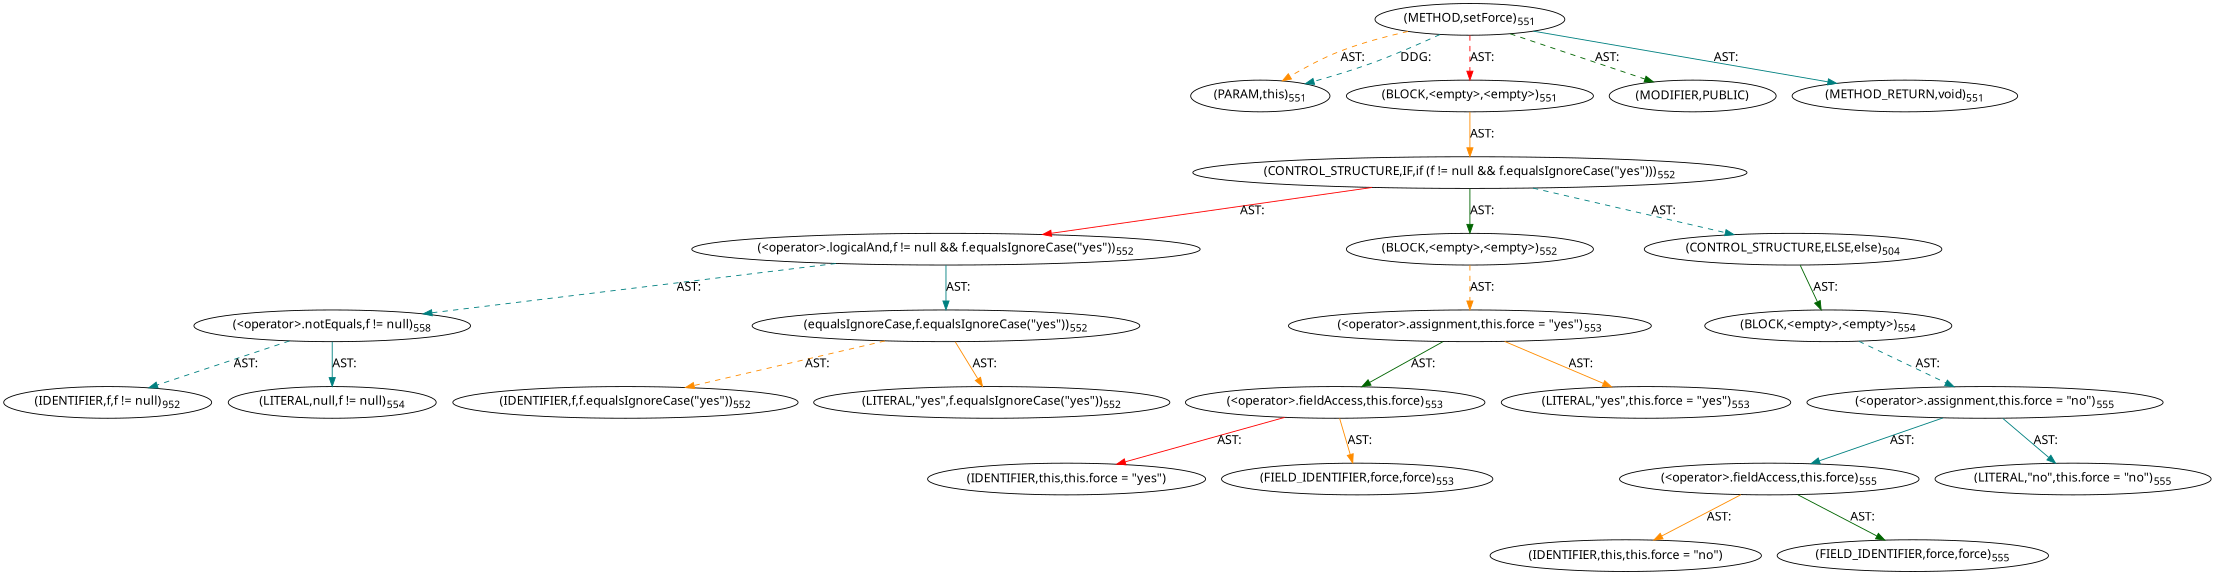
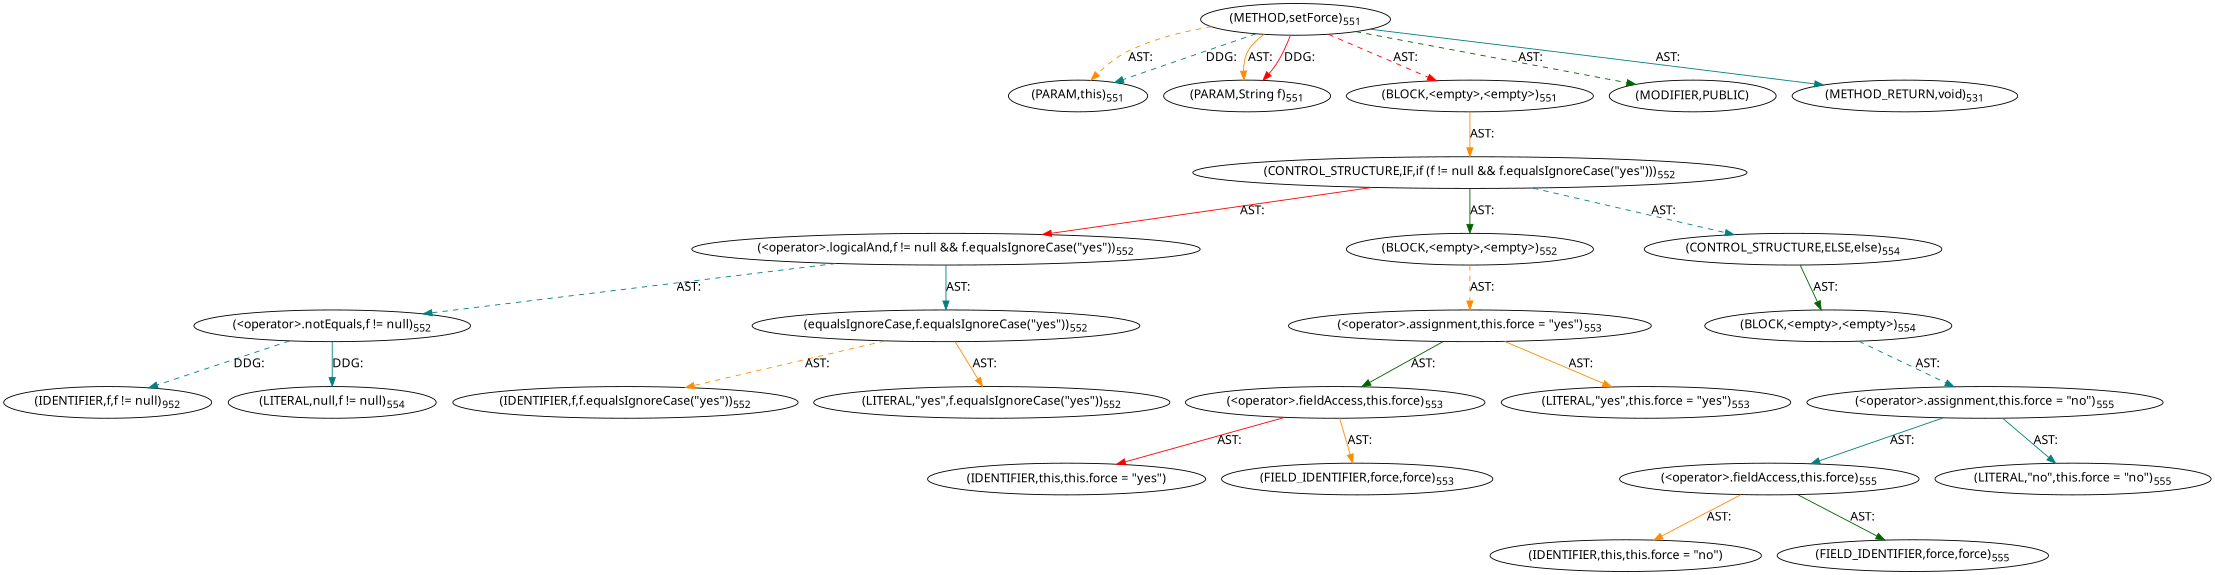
(1975, 95) -> (1975, 95)
none -> (1247, 96)
(1891, 248) -> (1891, 248)
(422, 324) -> (422, 324)
(248, 364) -> (251, 364)
(346, 364) -> (350, 364)
